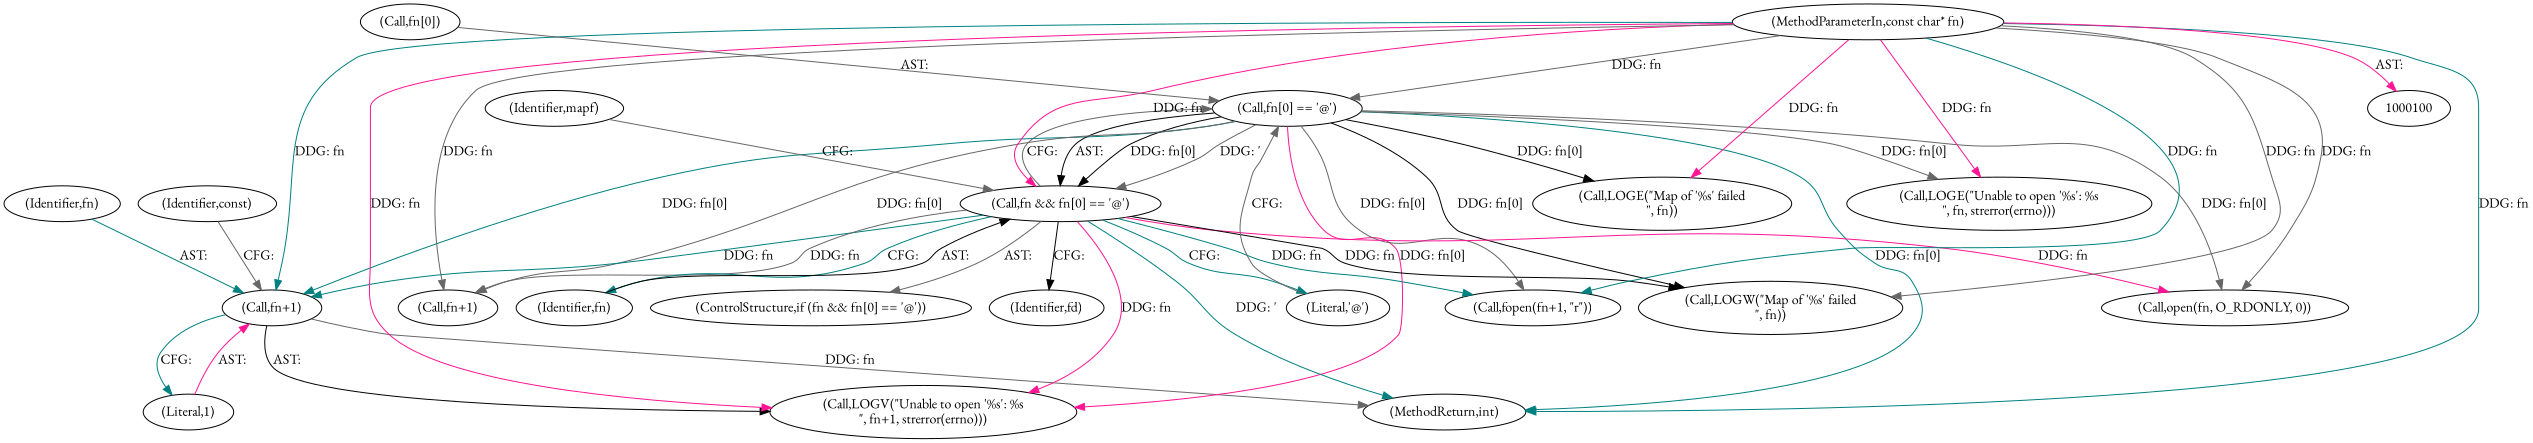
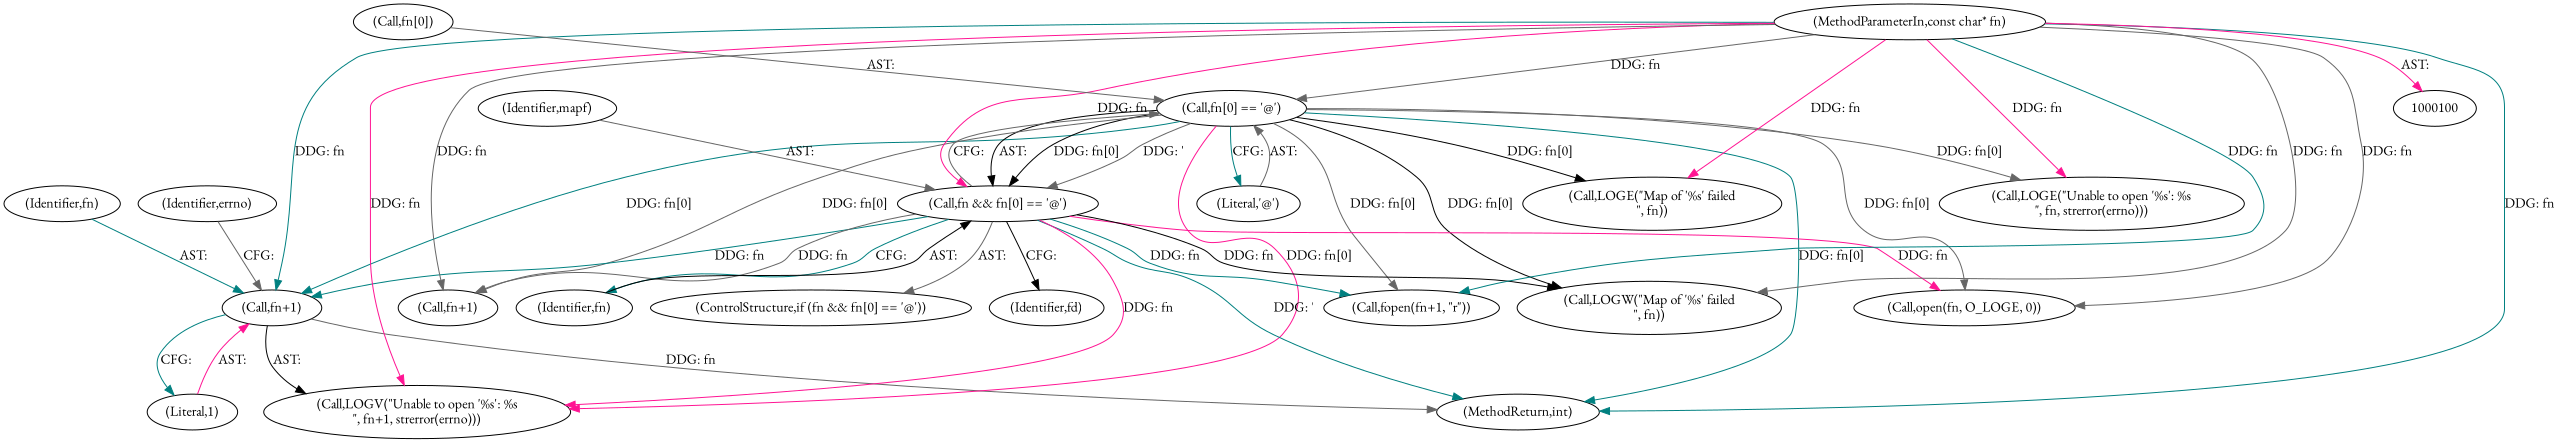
(839, 152) -> (802, 152)
(207, 204) -> (207, 204)
(1269, 204) -> (1285, 152)
(1196, 266) -> (1232, 152)
(2225, 308) -> (1965, 308)
